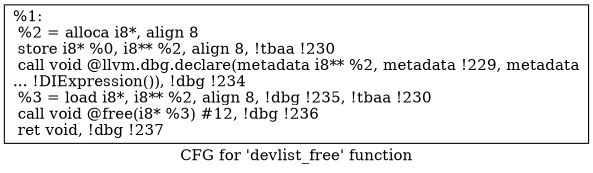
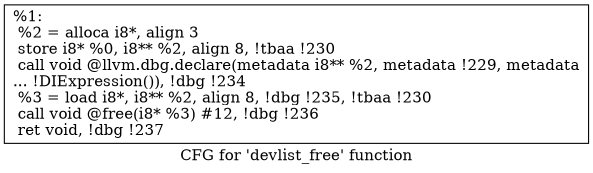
(106, 33) -> (106, 33)
